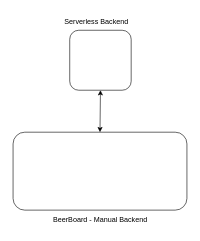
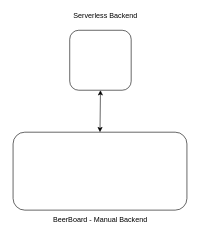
(100, 21) -> (109, 15)
